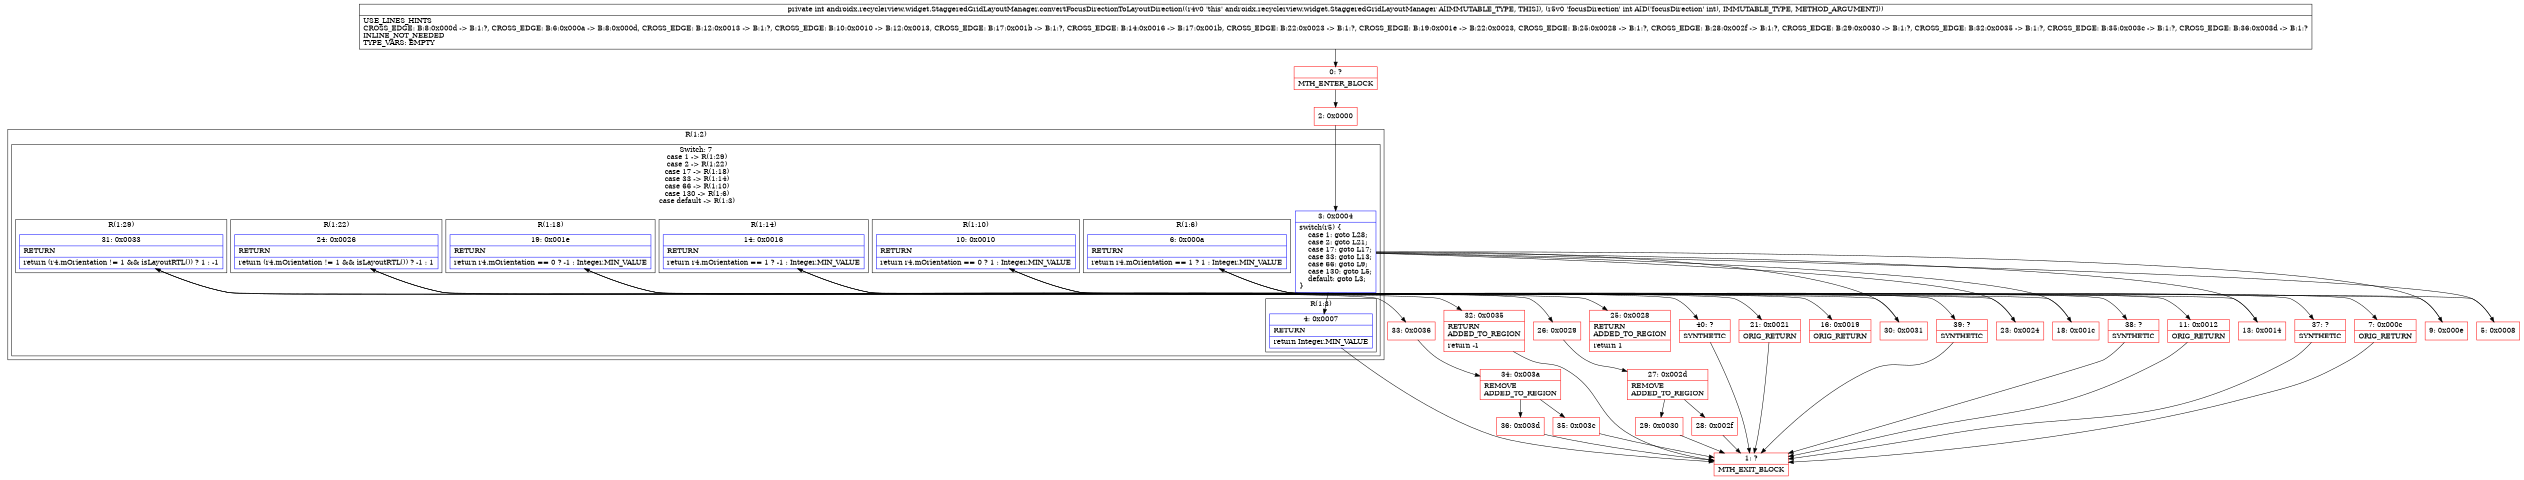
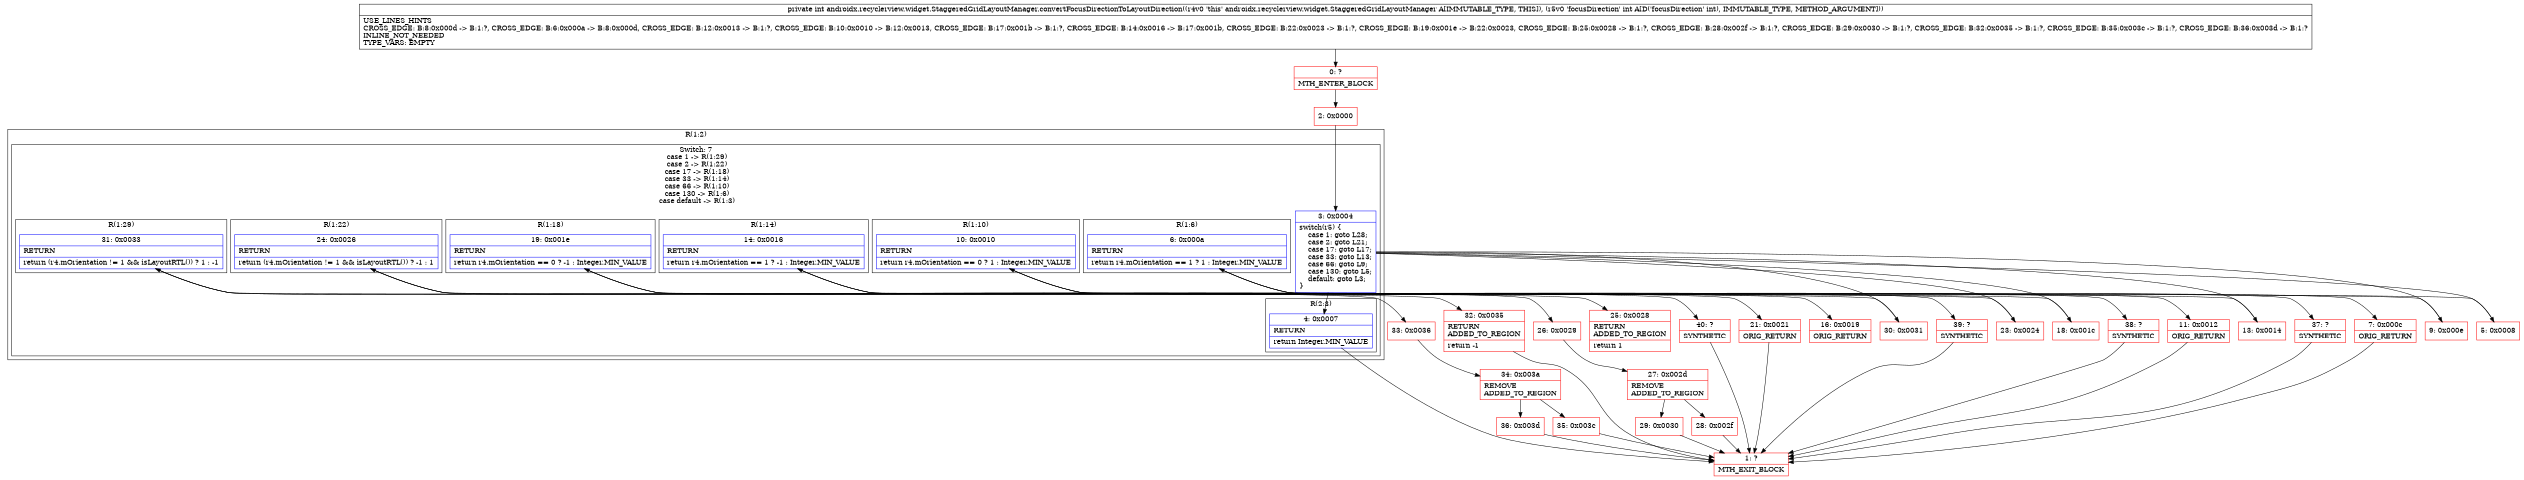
(1321, 304) -> (1321, 304)
